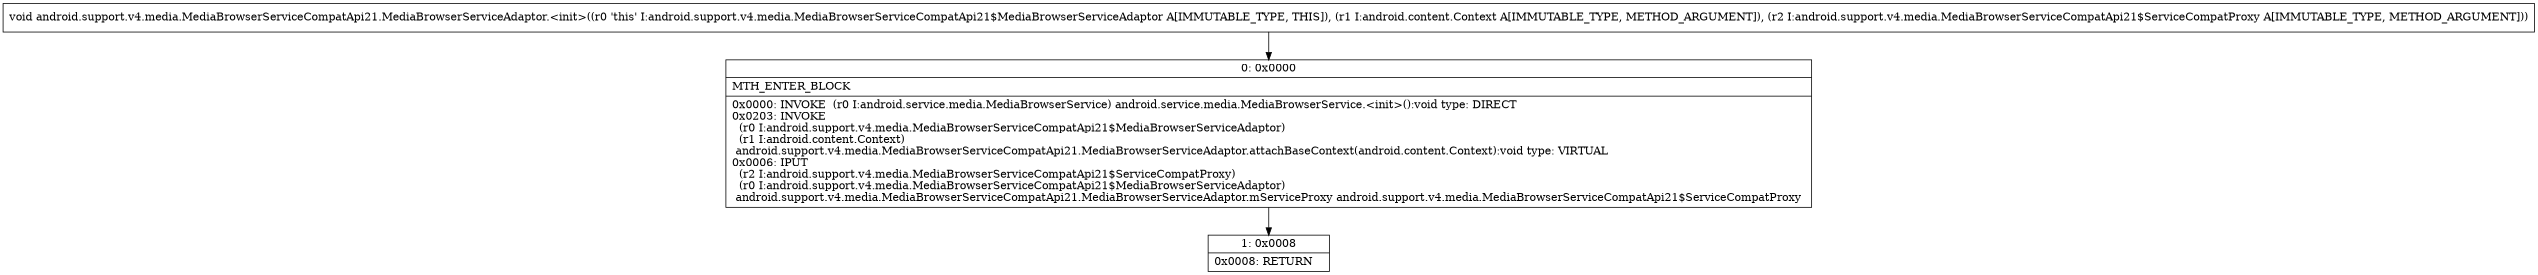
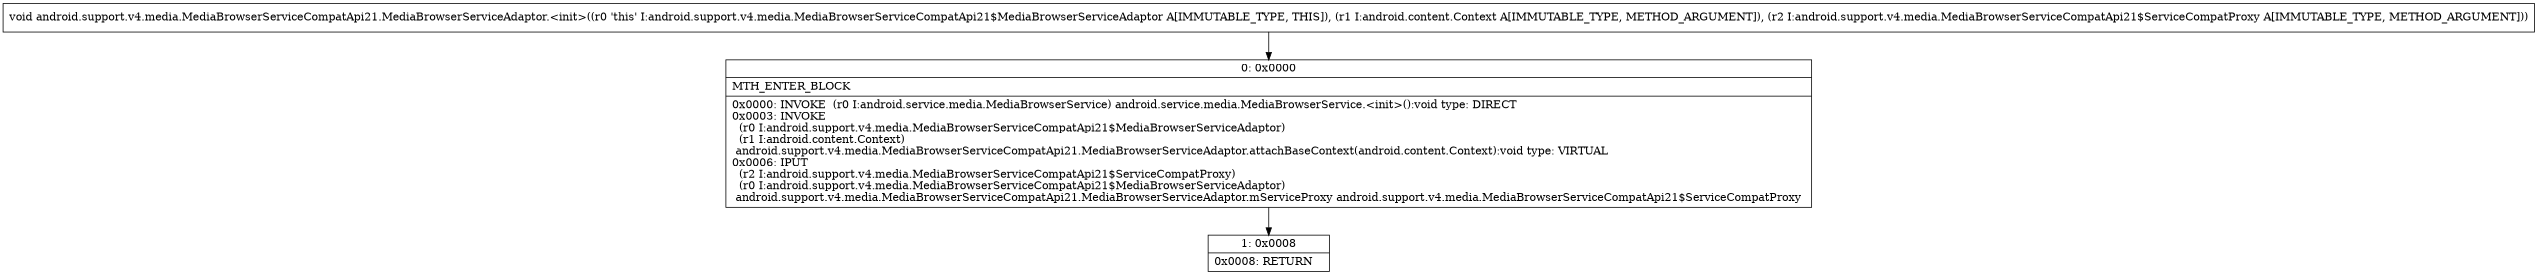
(783, 117) -> (783, 117)
